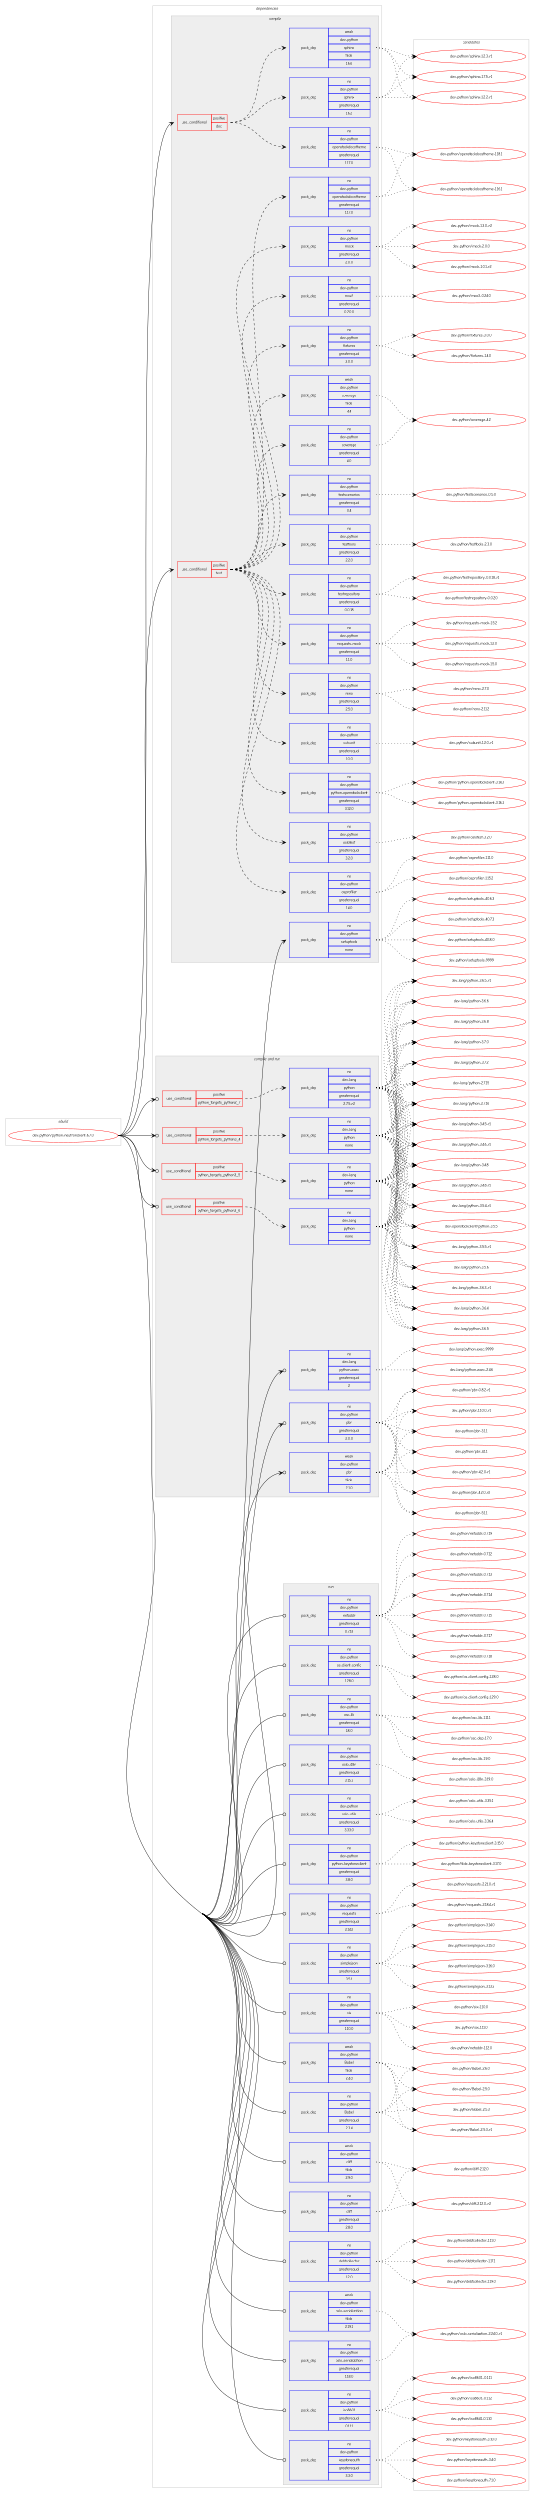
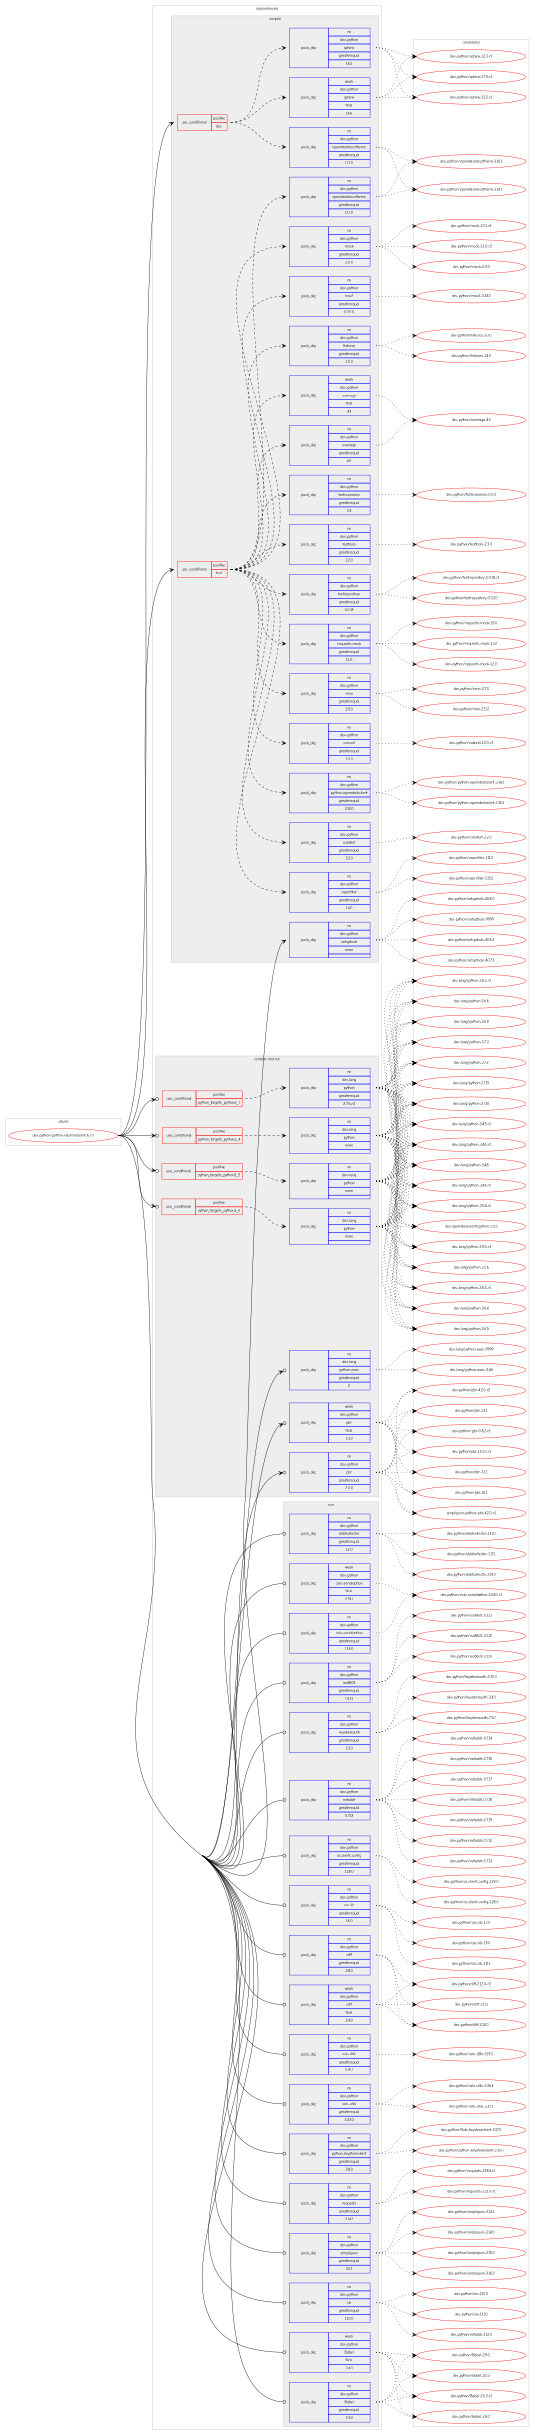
(471, 1472) -> (471, 1513)
(471, 1738) -> (471, 1923)
none -> (471, 2005)
(471, 2419) -> (471, 1657)
